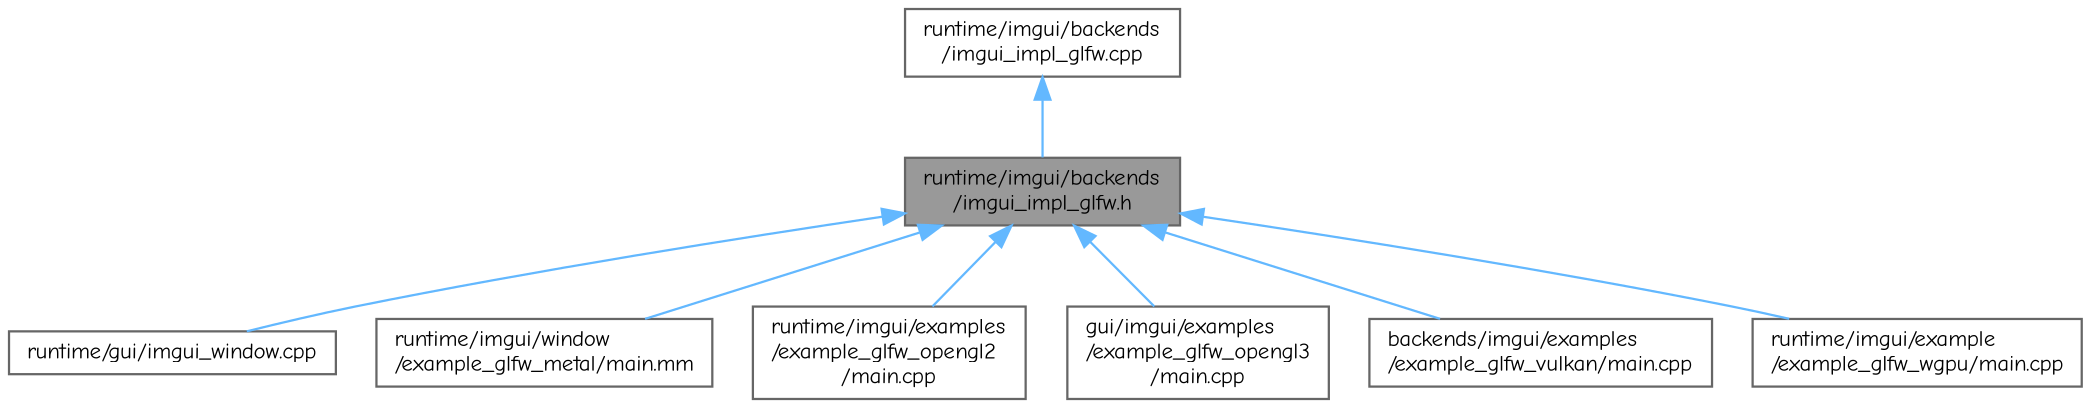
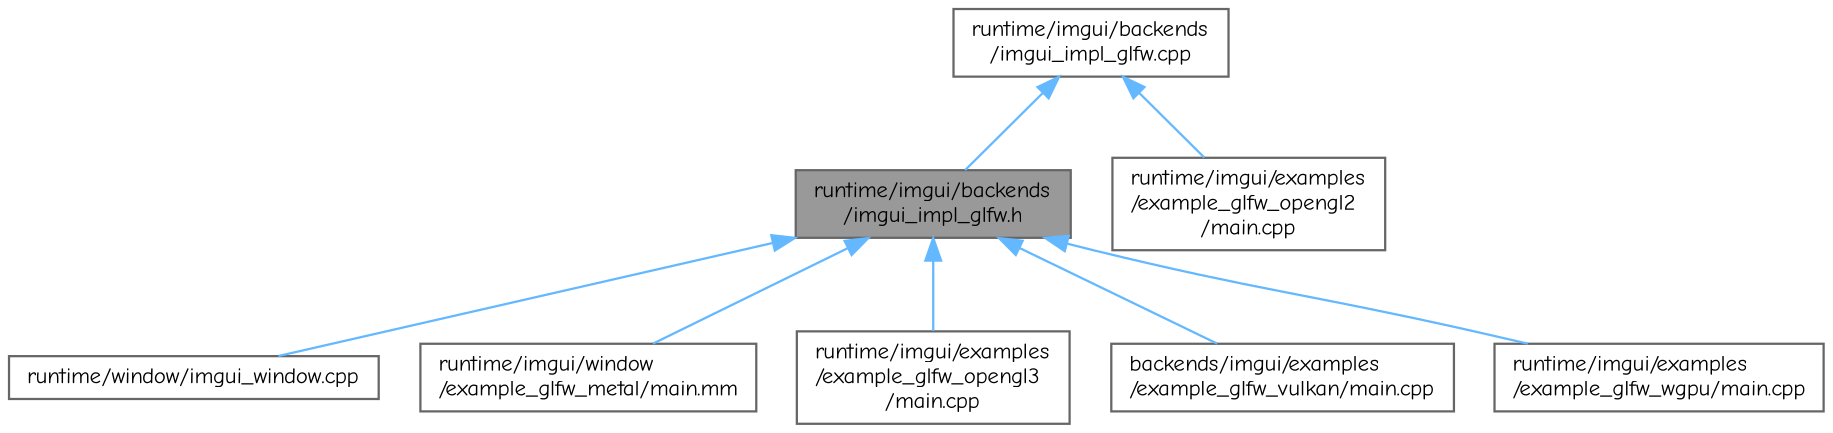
(964, 274) -> (1172, 125)
(172, 353) -> (194, 378)
(1198, 353) -> (933, 378)
(1917, 353) -> (1659, 378)
